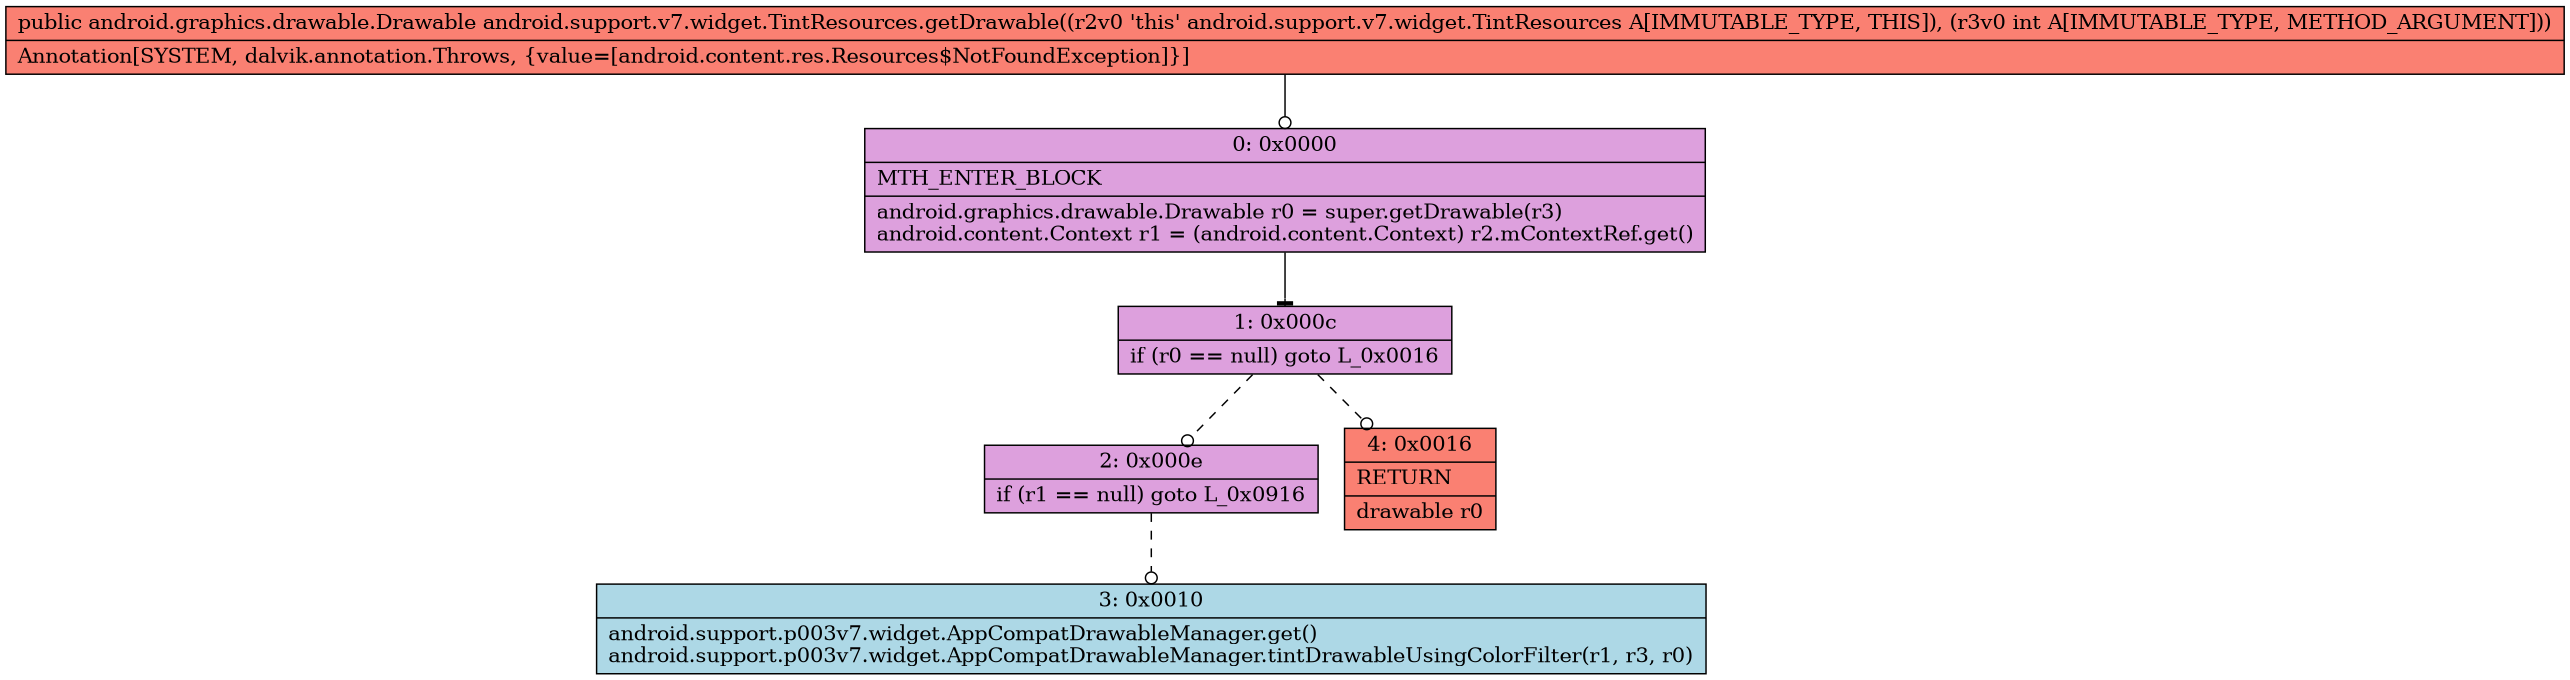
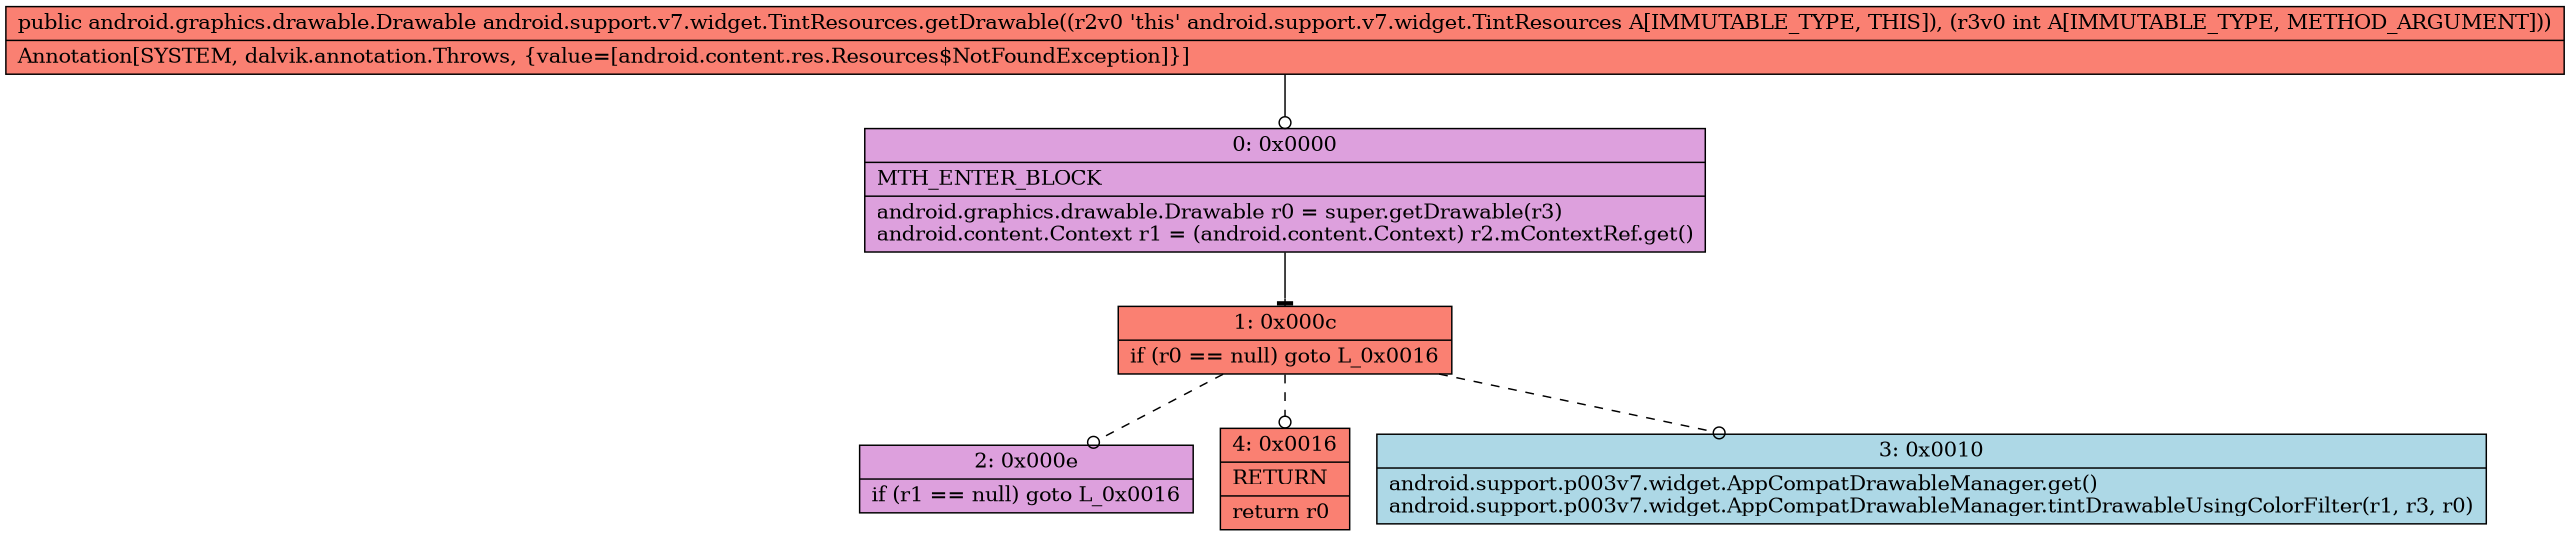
(1285, 340) -> (1285, 340)
(1151, 495) -> (1026, 495)
(1420, 512) -> (1281, 512)
(1151, 542) -> (1576, 403)
